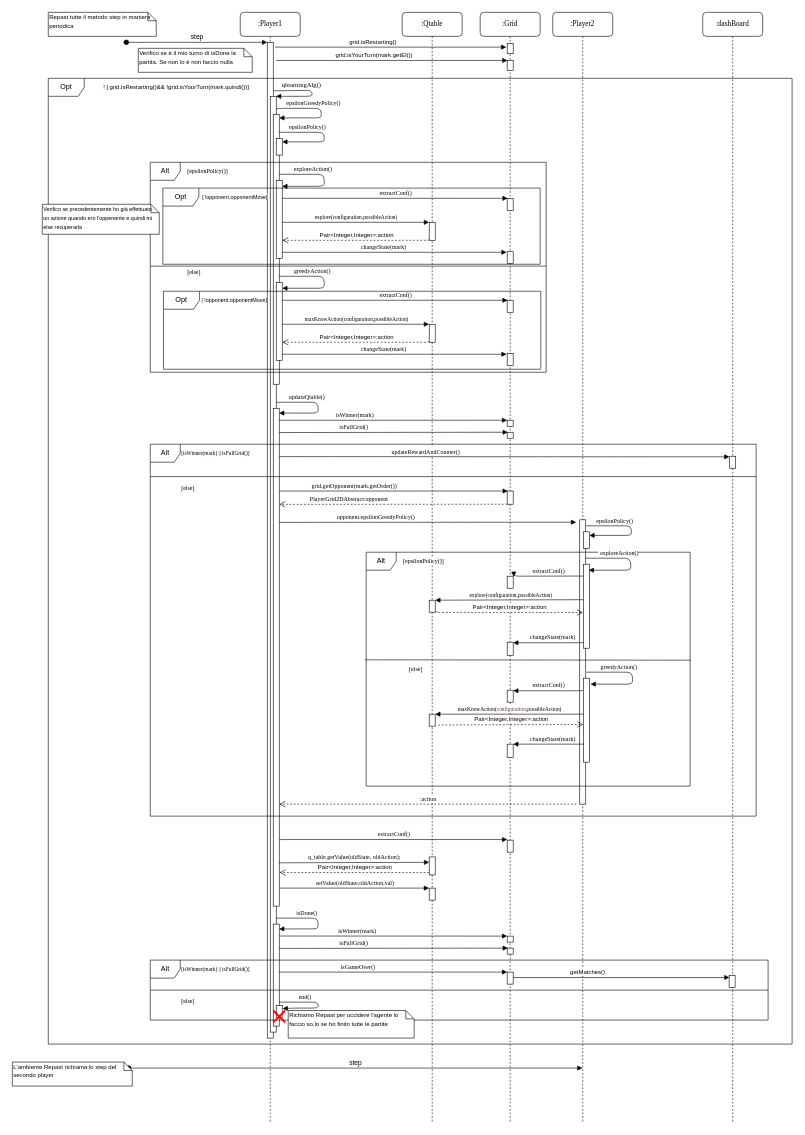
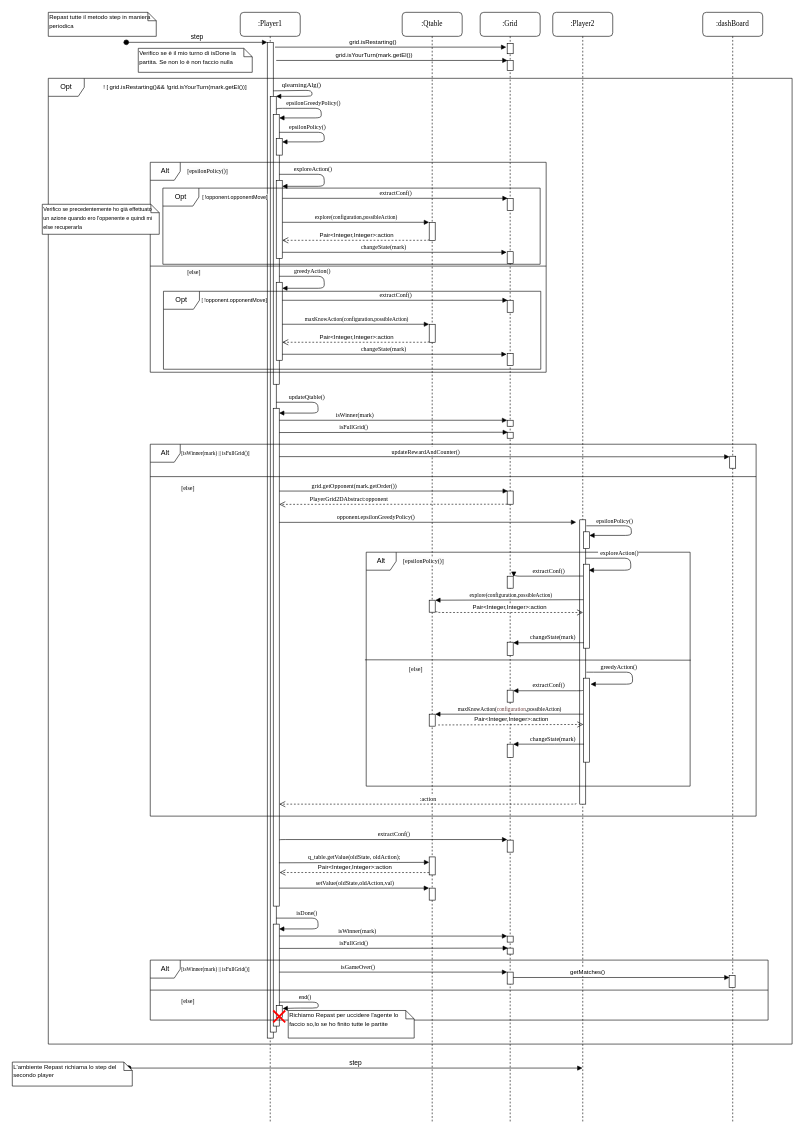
(175, 91) -> (175, 91)
